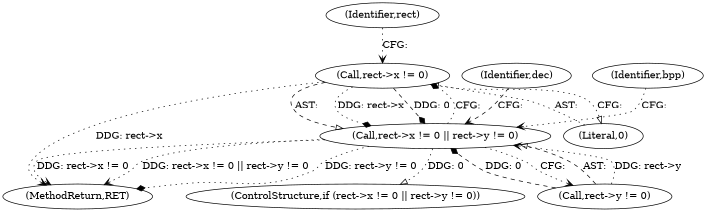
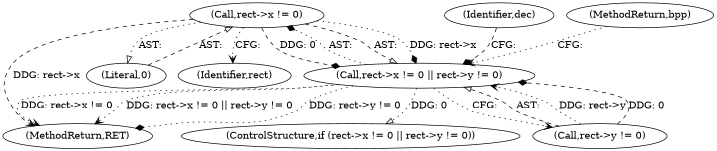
(383, 42) -> (235, 41)
(648, 76) -> (640, 15)
(514, 98) -> (187, 48)
(470, 106) -> (342, 45)
(611, 106) -> (152, 45)
(492, 107) -> (487, 47)
(159, 108) -> (66, 38)
